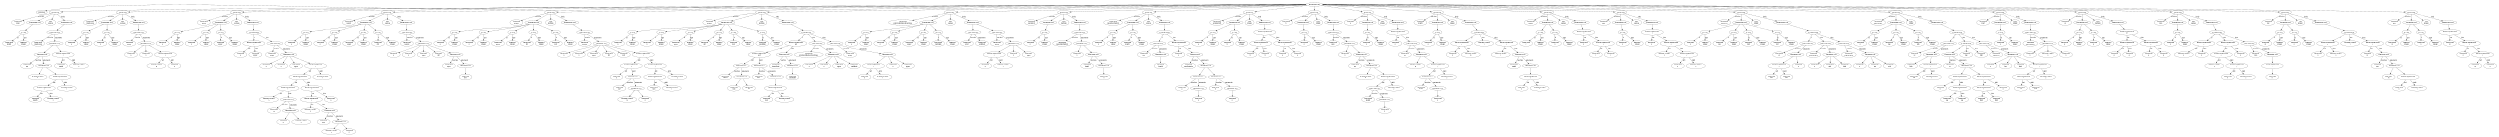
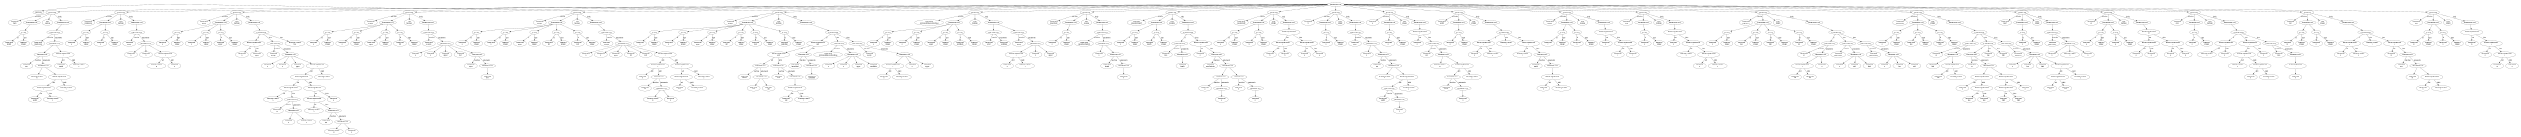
none -> (295, 43)
